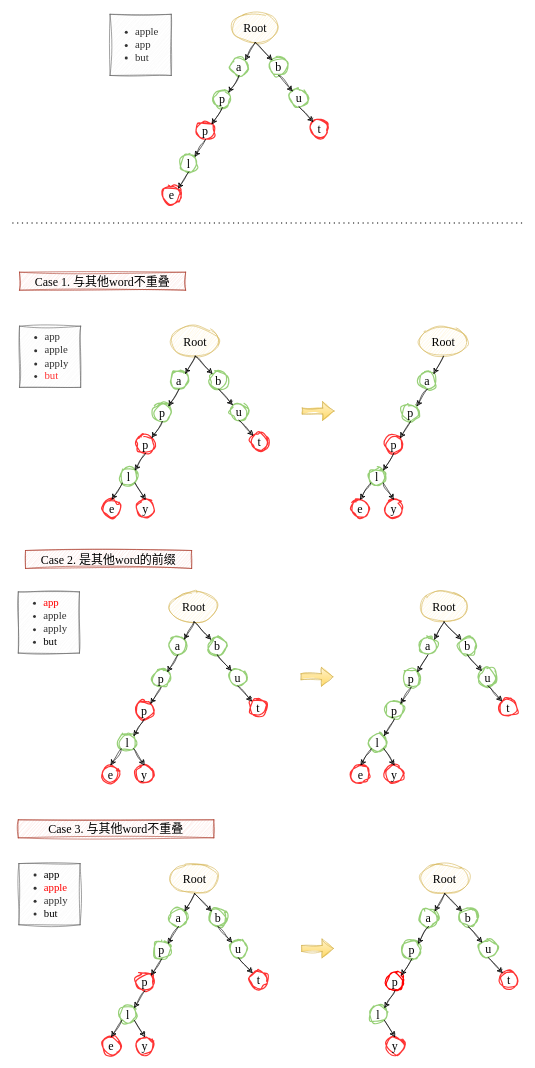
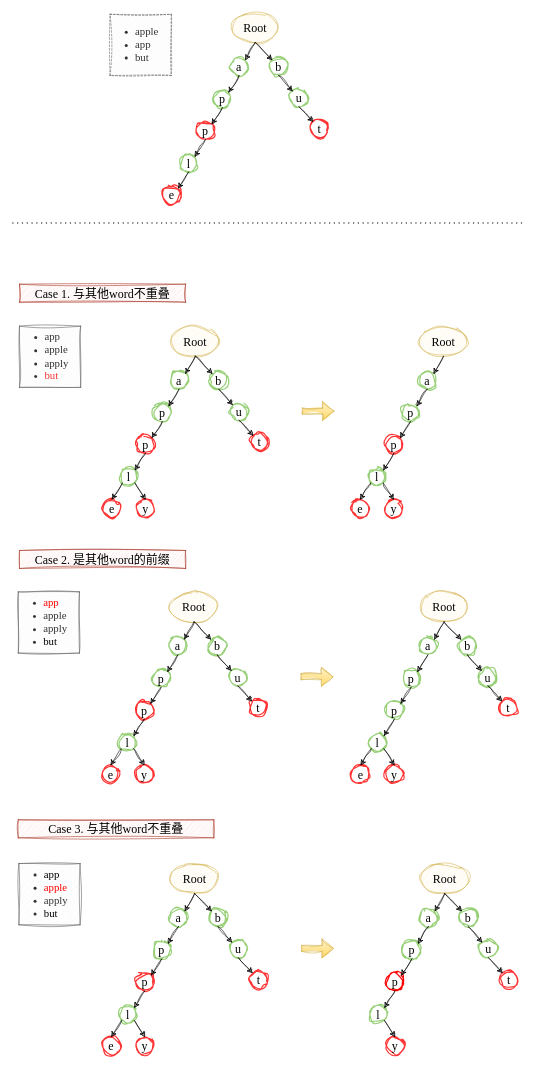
(141, 45) -> (141, 45)
(103, 281) -> (103, 293)
(109, 560) -> (103, 560)
